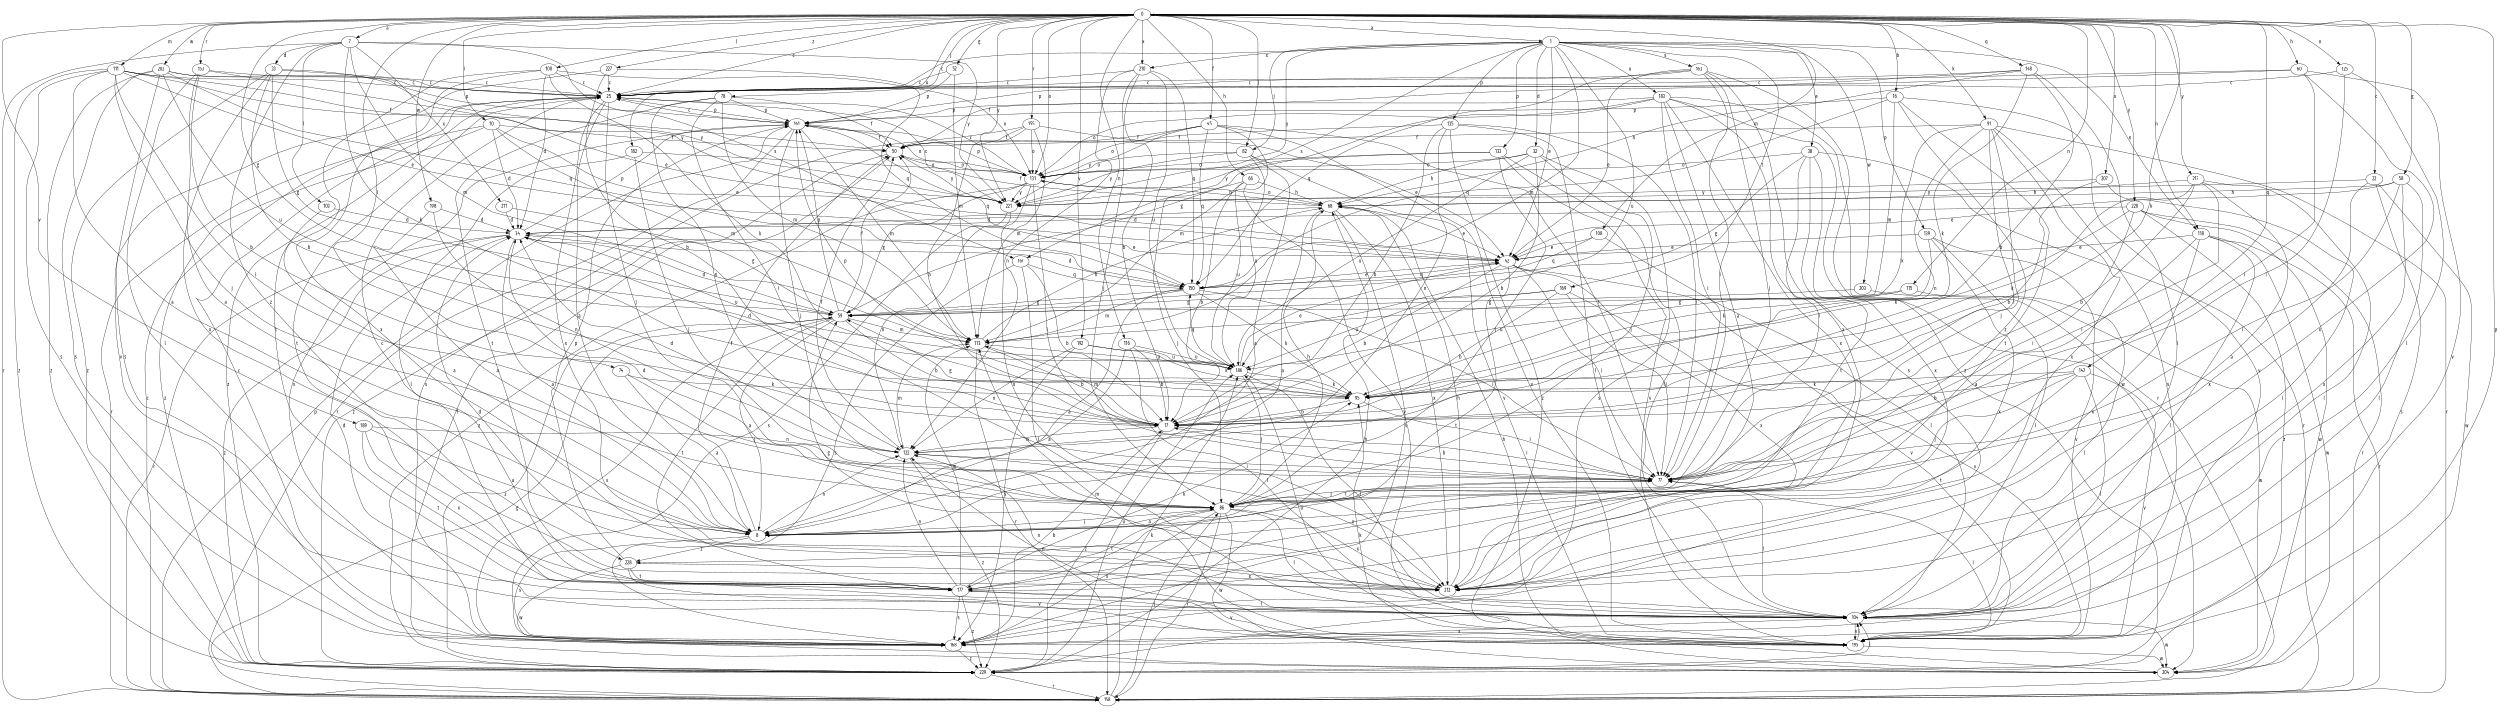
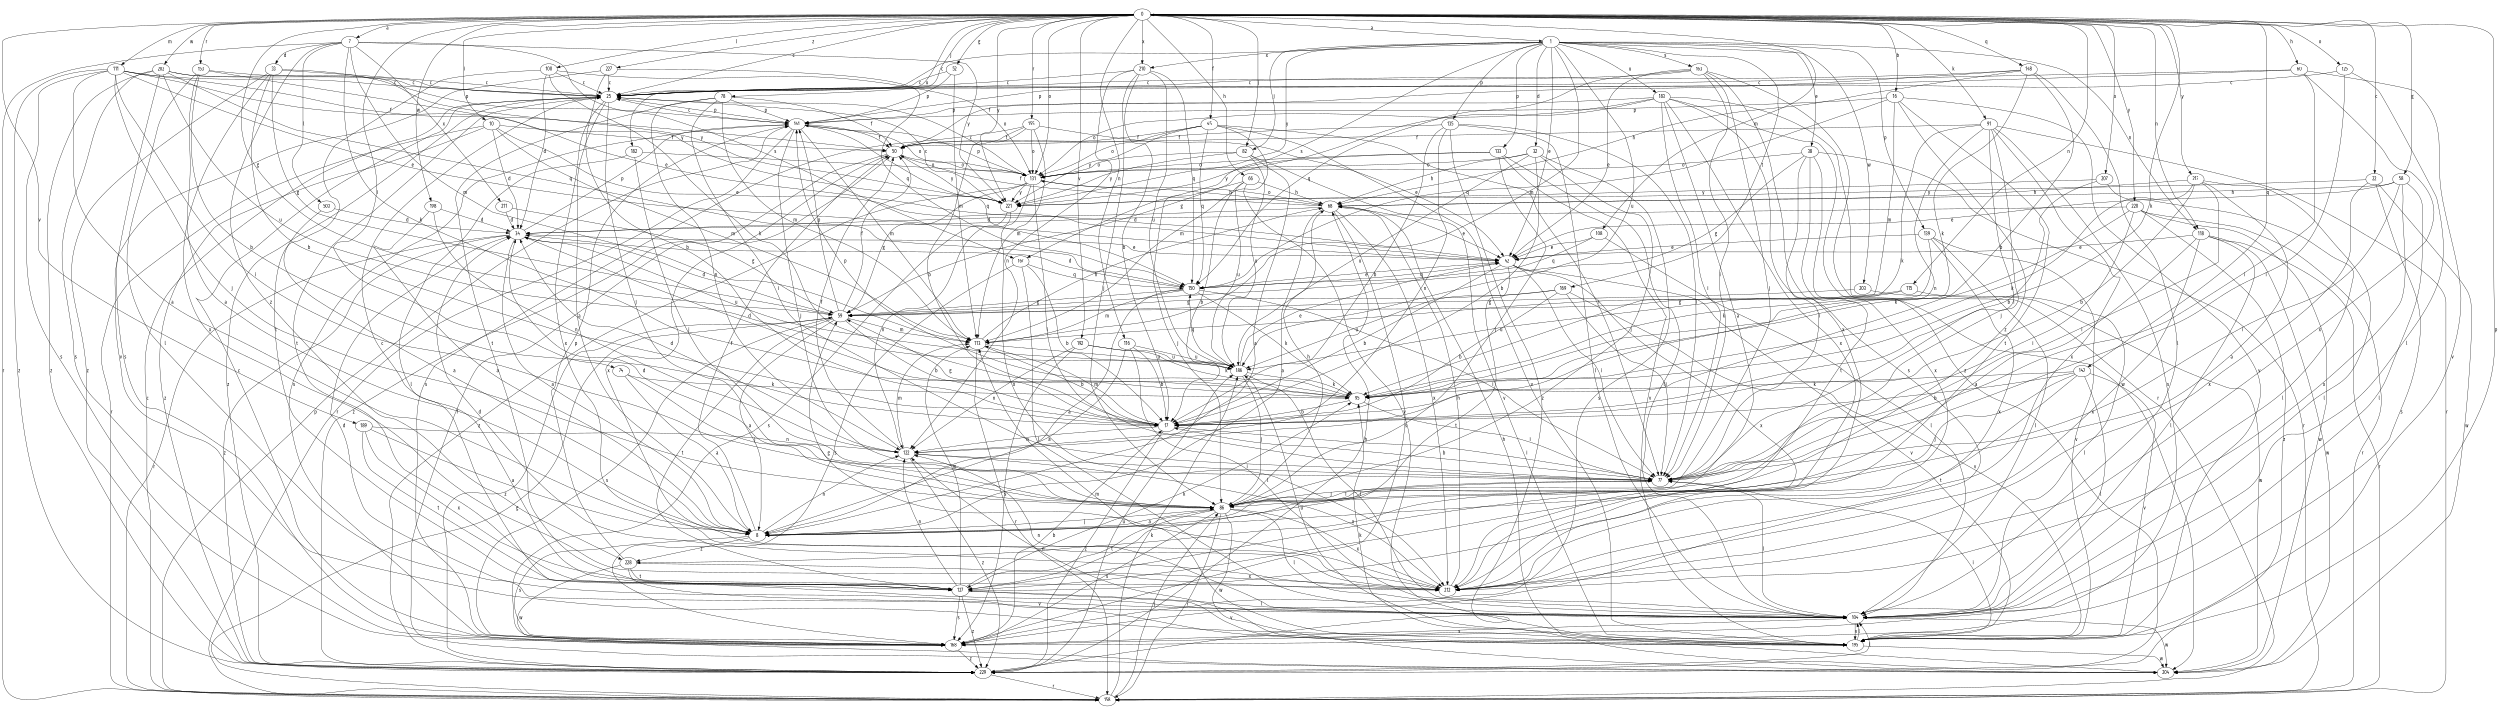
(327, 207) -> (327, 207)
(652, 527) -> (747, 541)
(960, 591) -> (960, 591)
